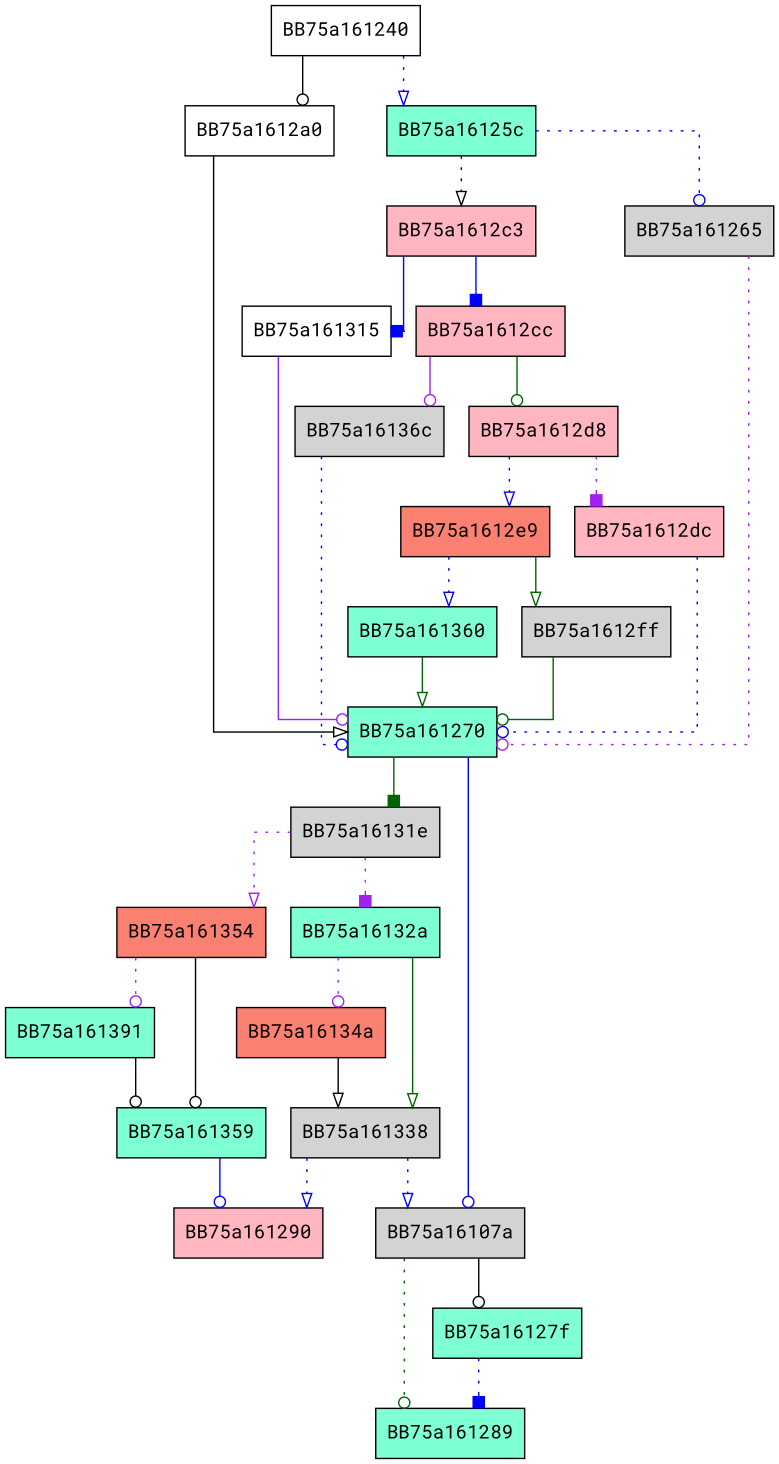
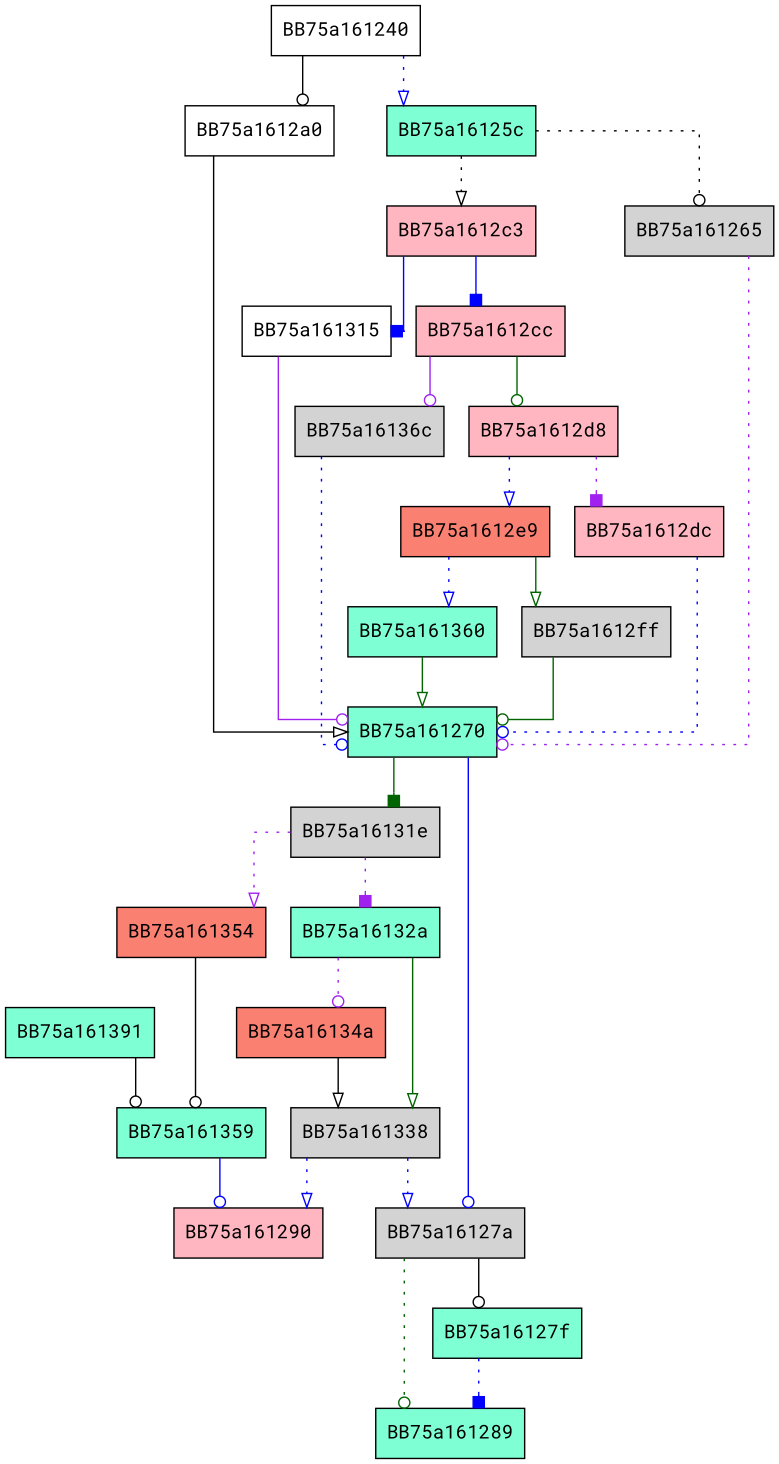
(650, 131) -> (650, 131)
(136, 977) -> none
(450, 1233) -> (450, 1233)
